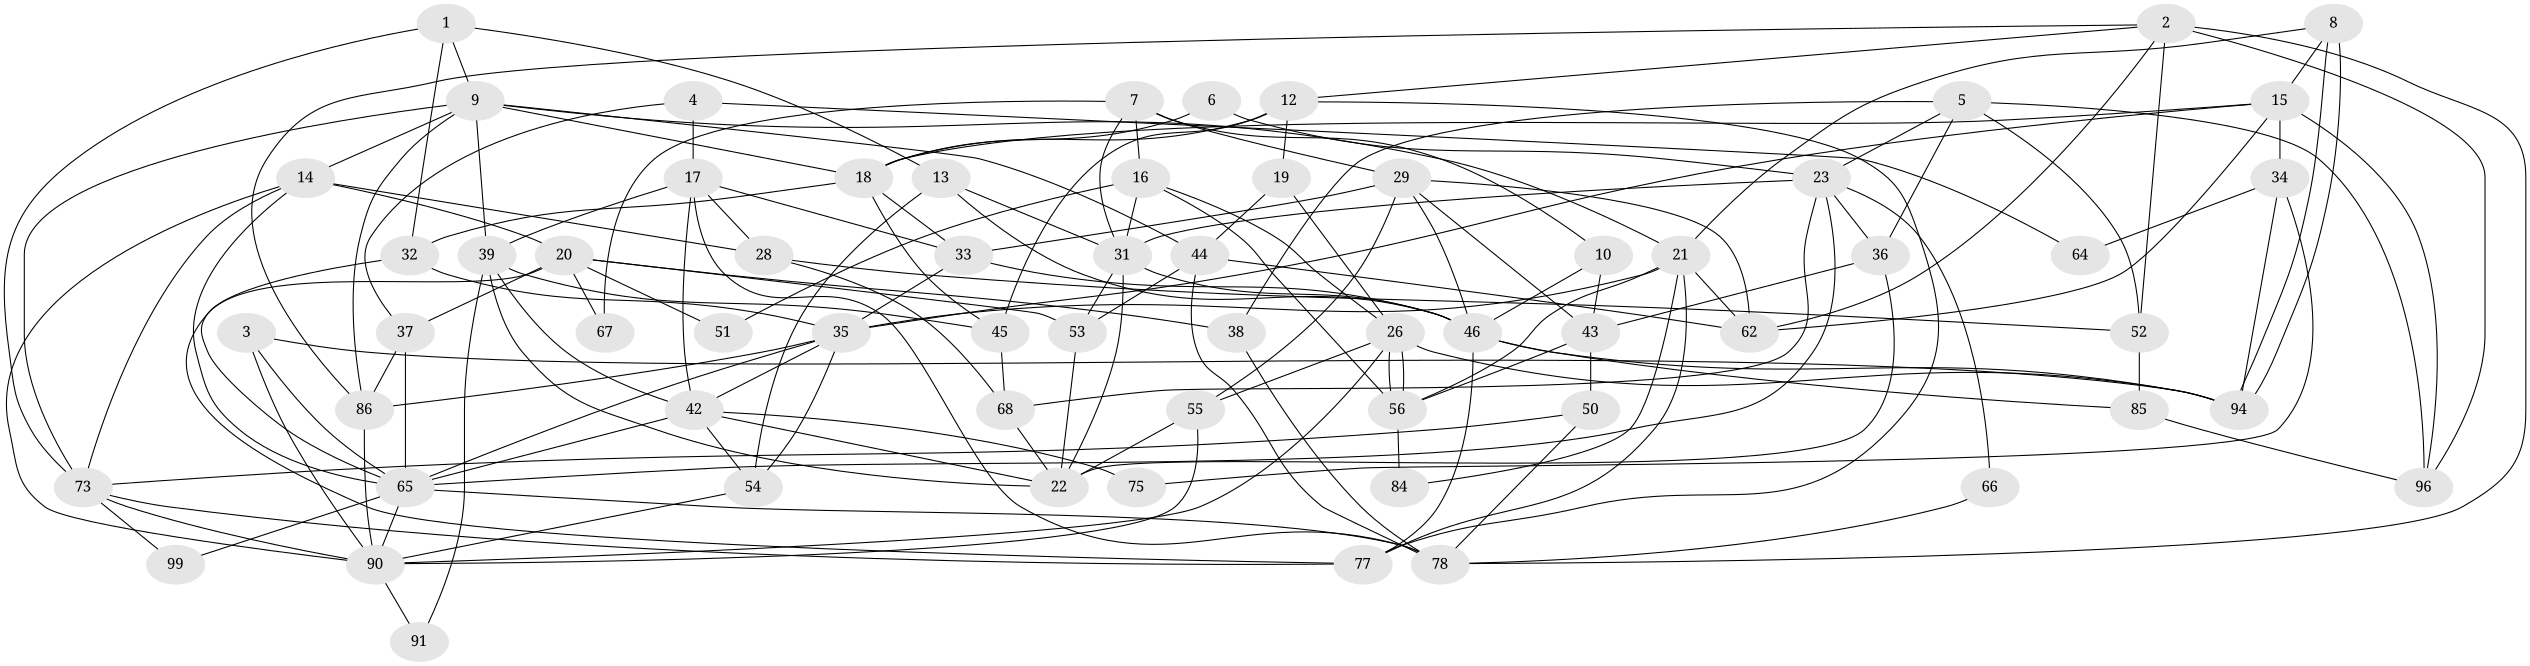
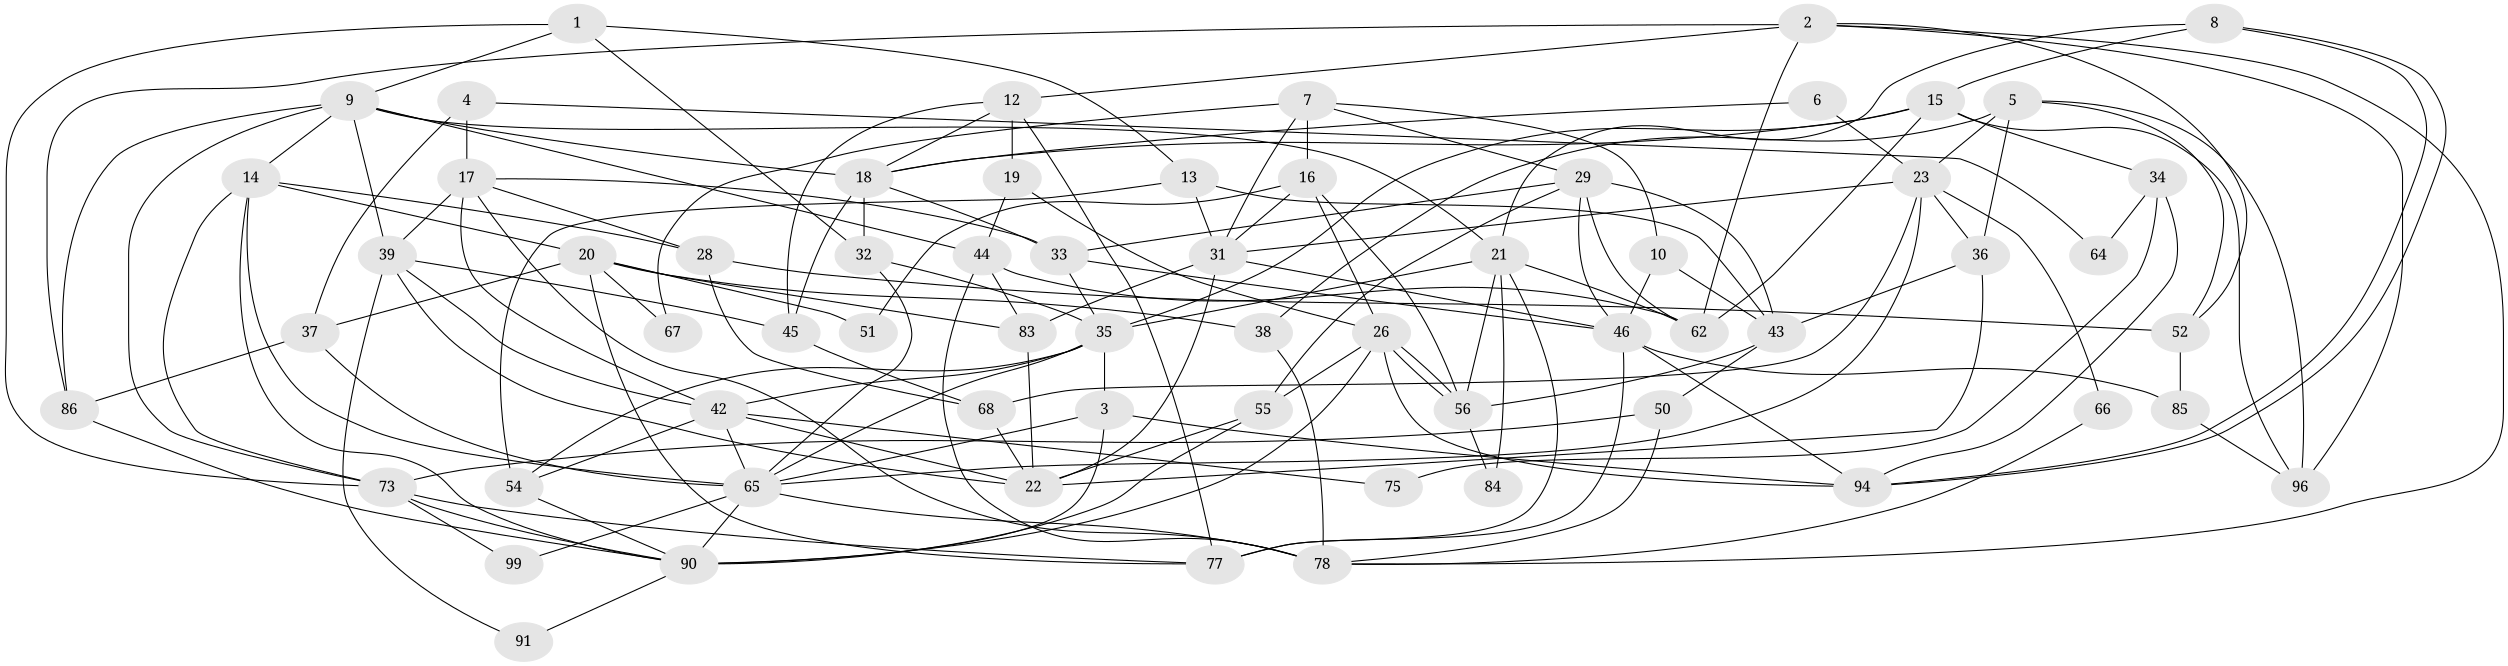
(1066, 267) -> (1495, 206)
(1078, 333) -> (1027, 333)
(594, 379) -> (1105, 372)
